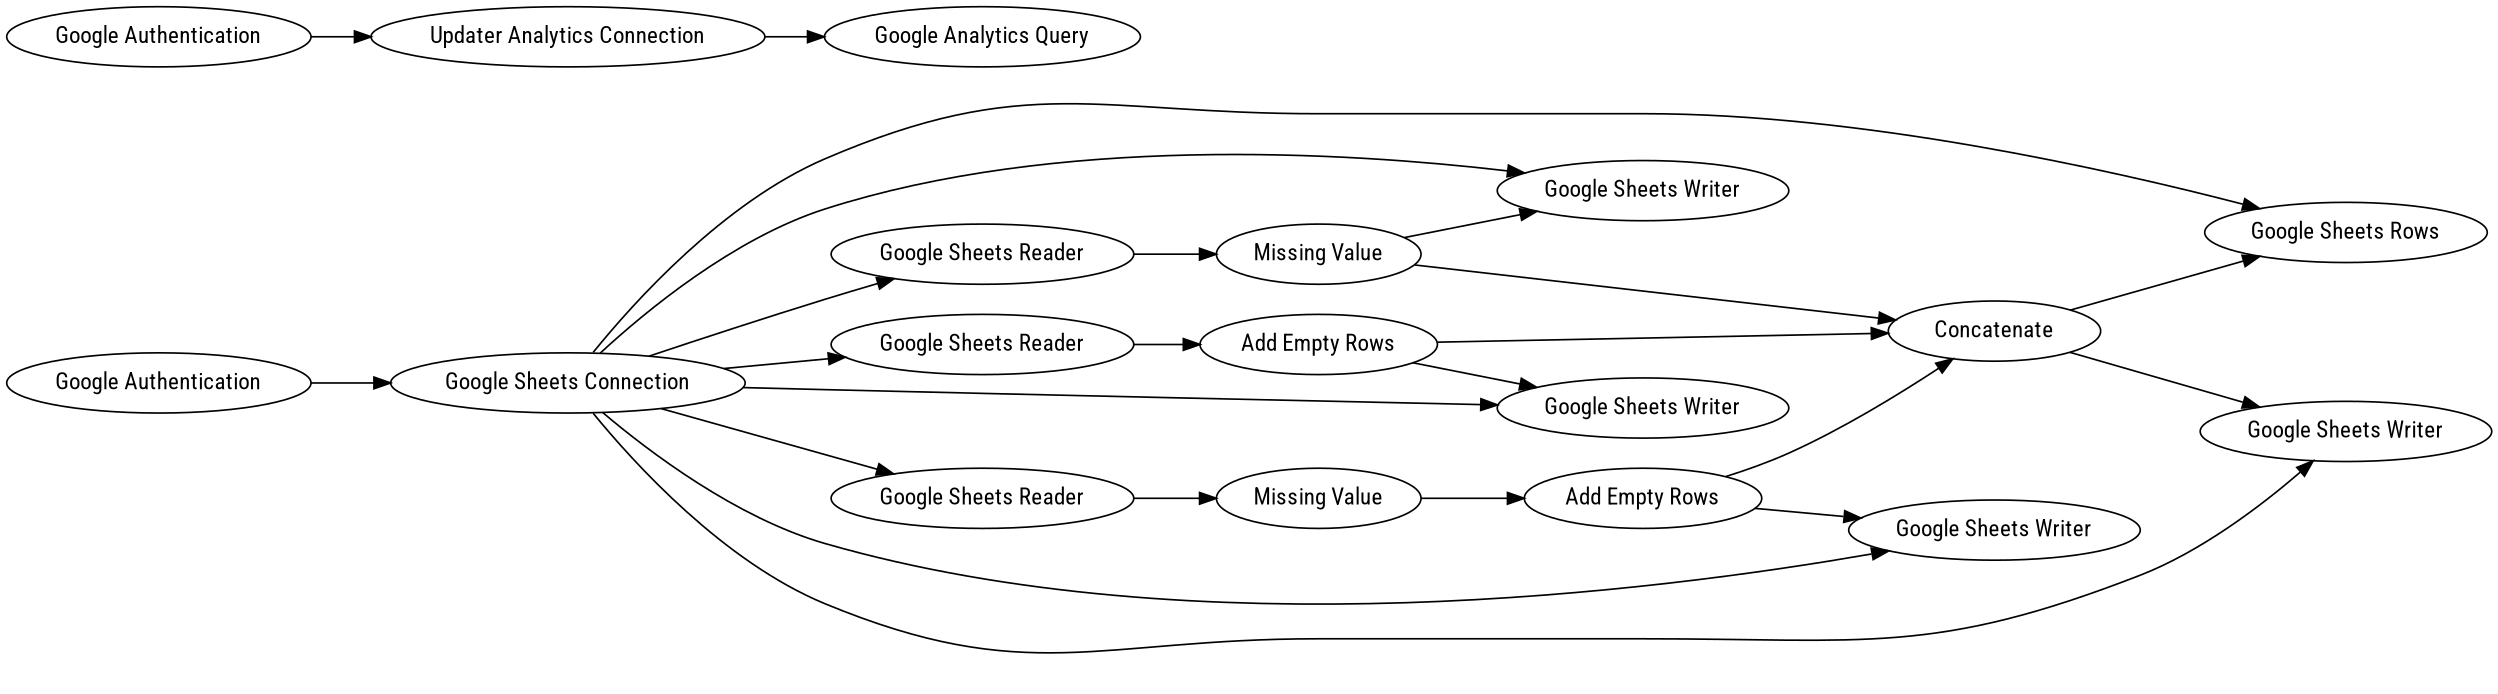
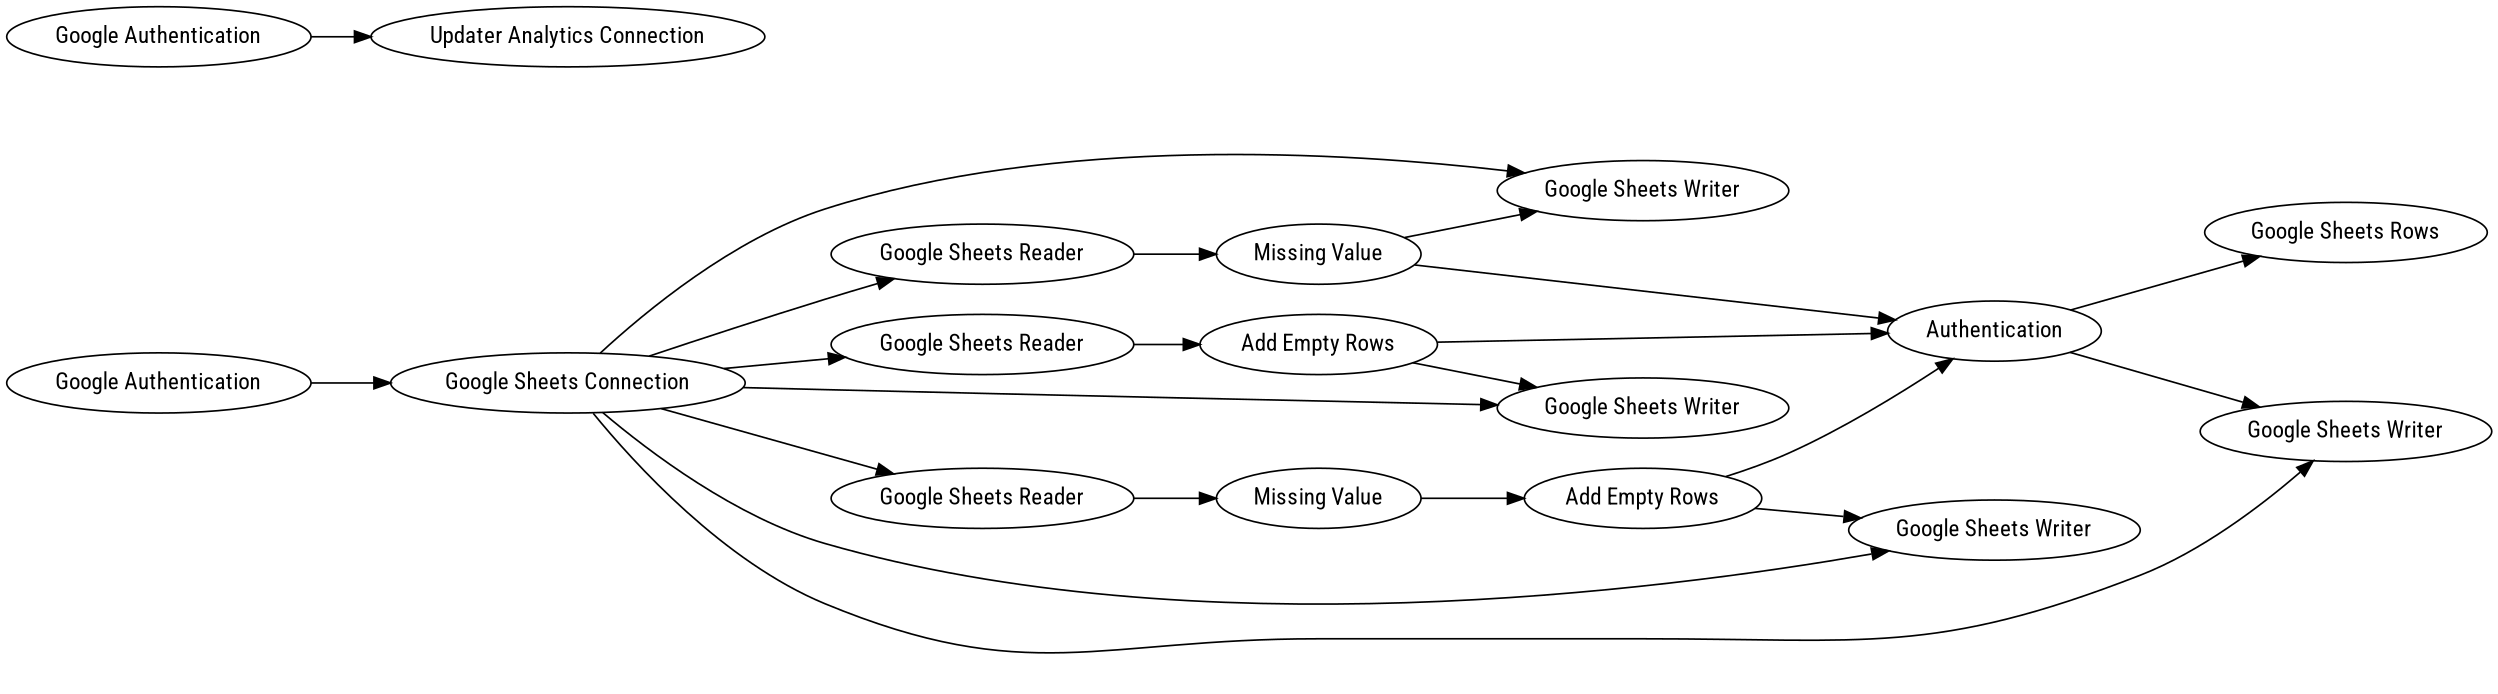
(982, 37) -> none
(1382, 114) -> none
(1994, 331) -> (1994, 331)
